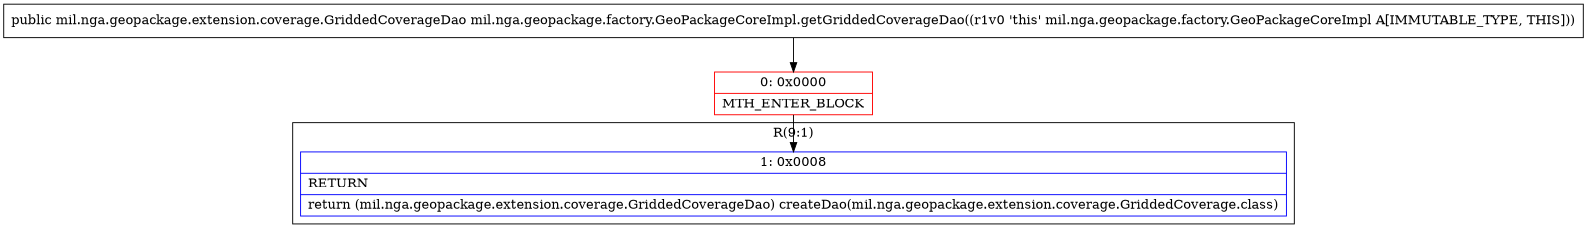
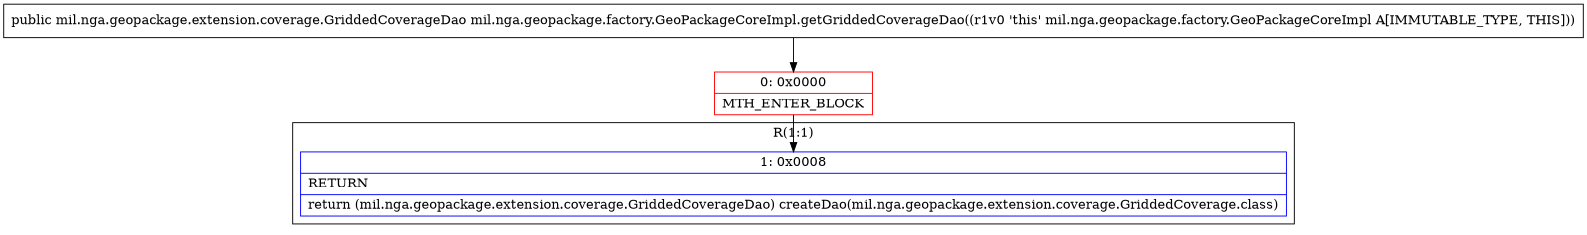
(794, 133) -> (794, 133)
